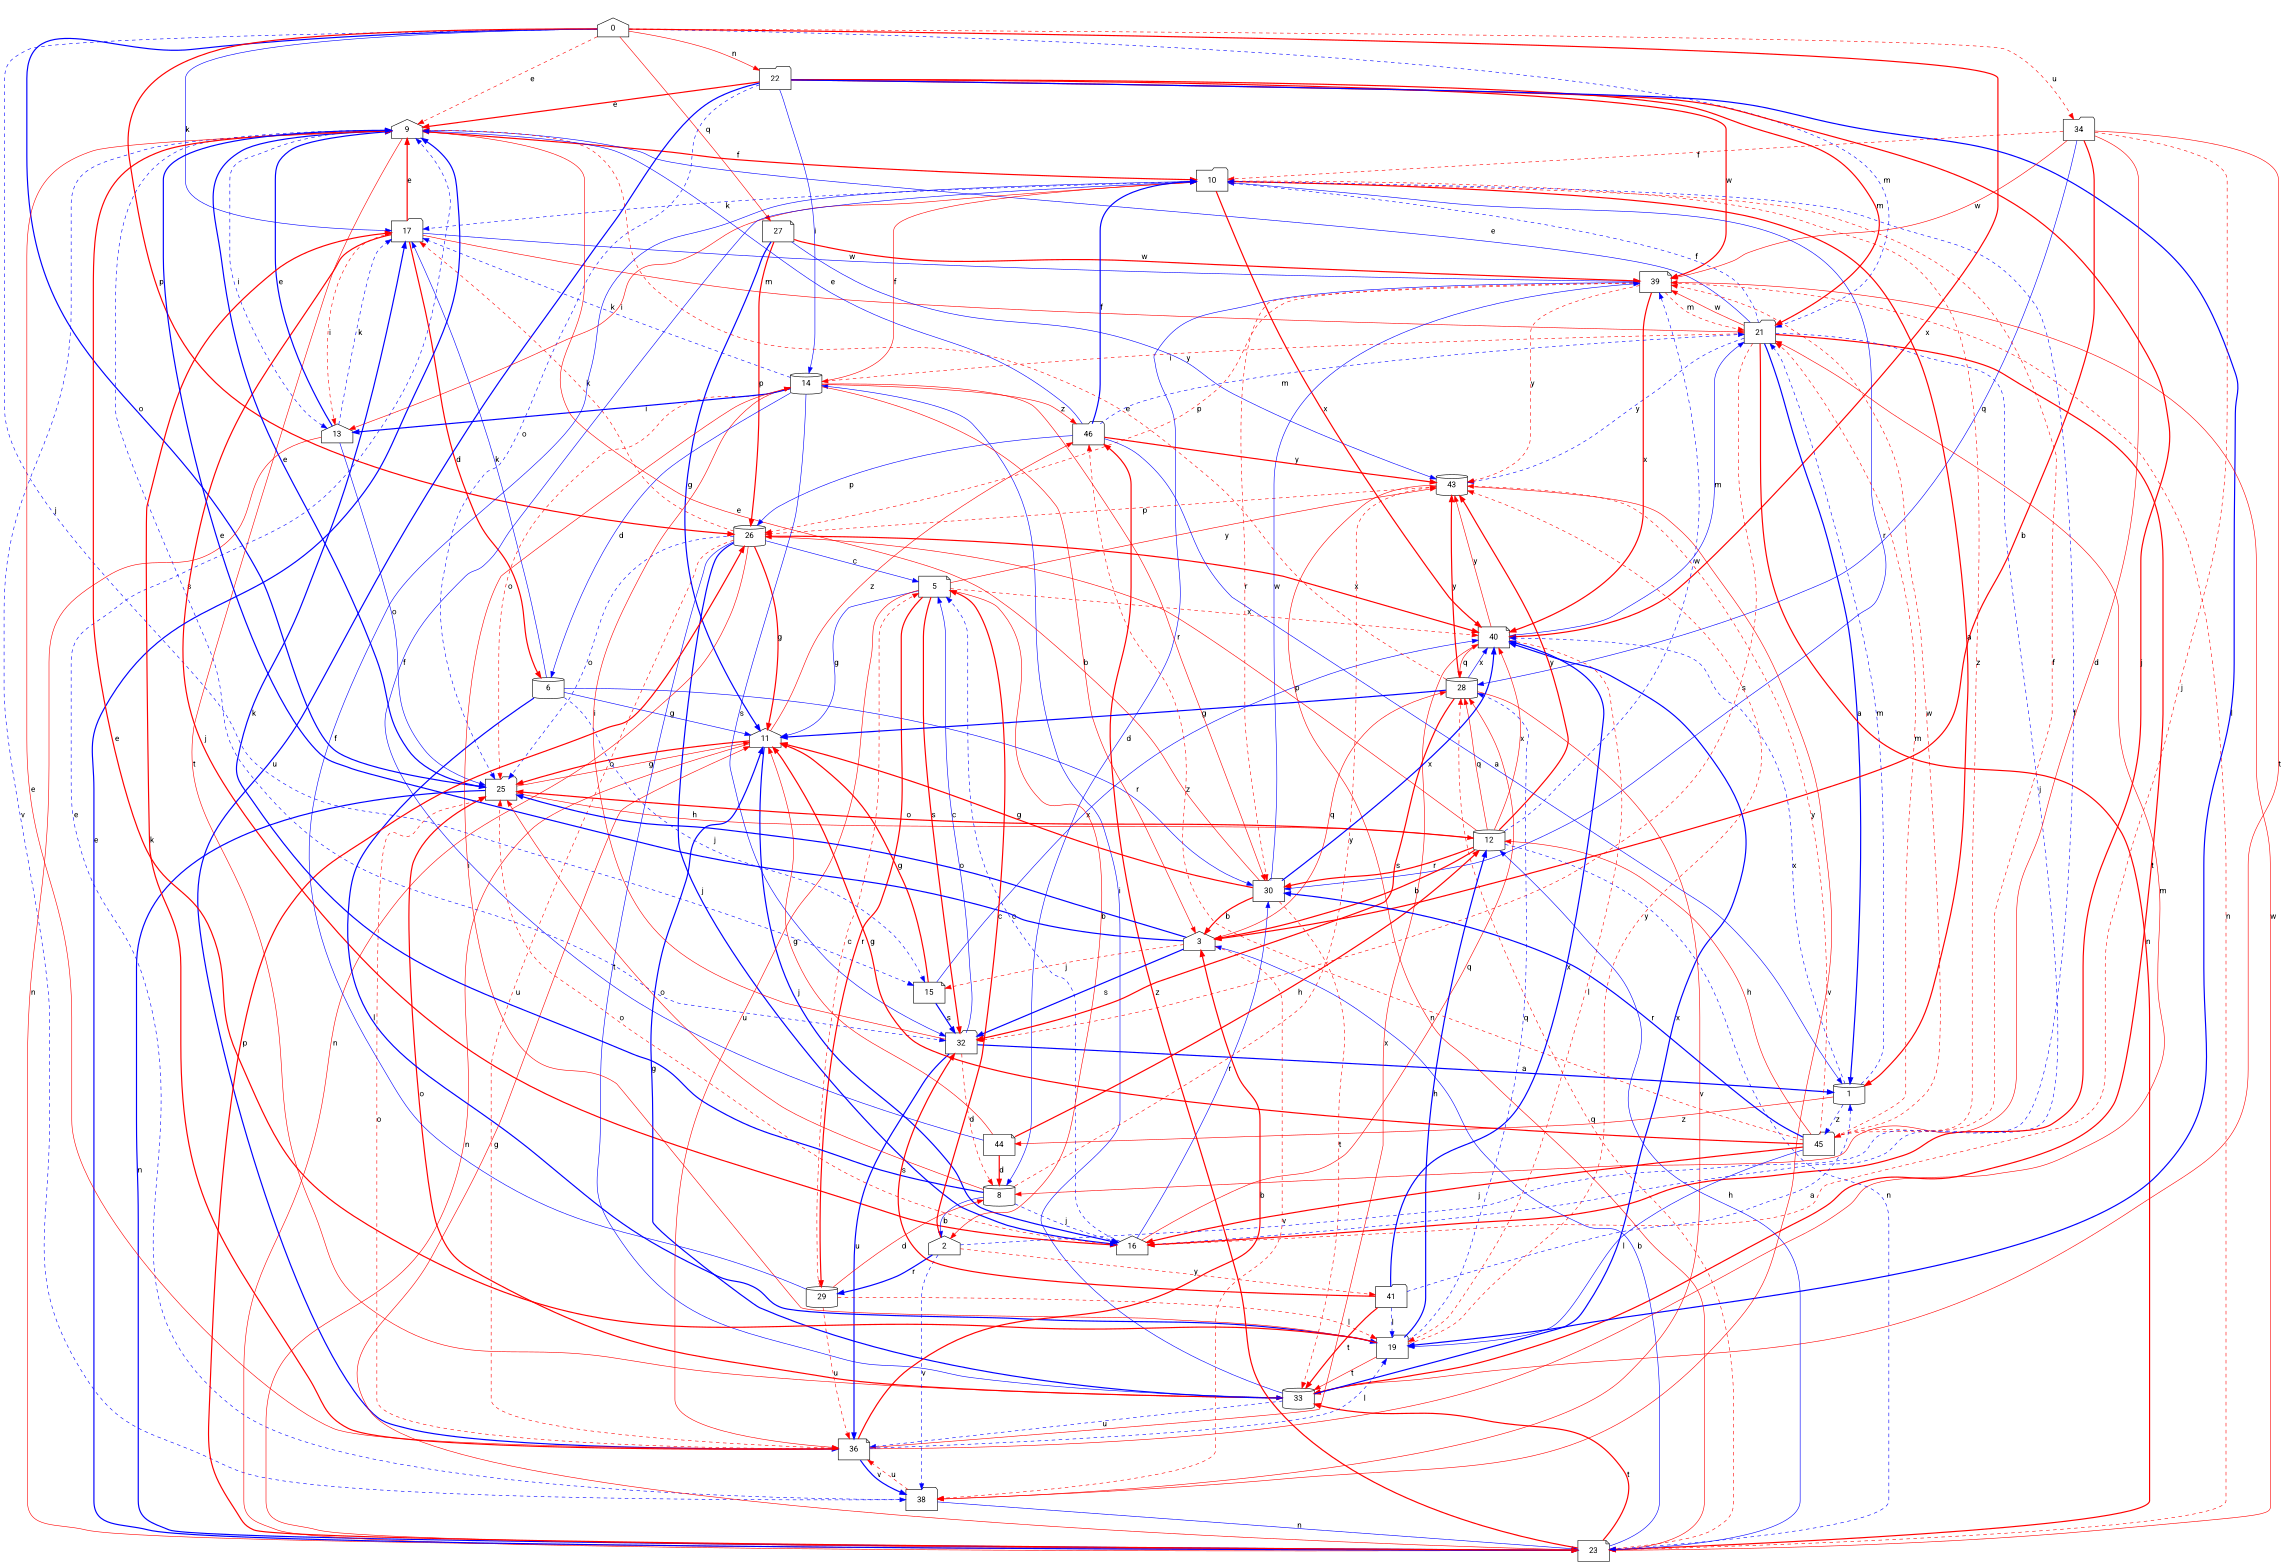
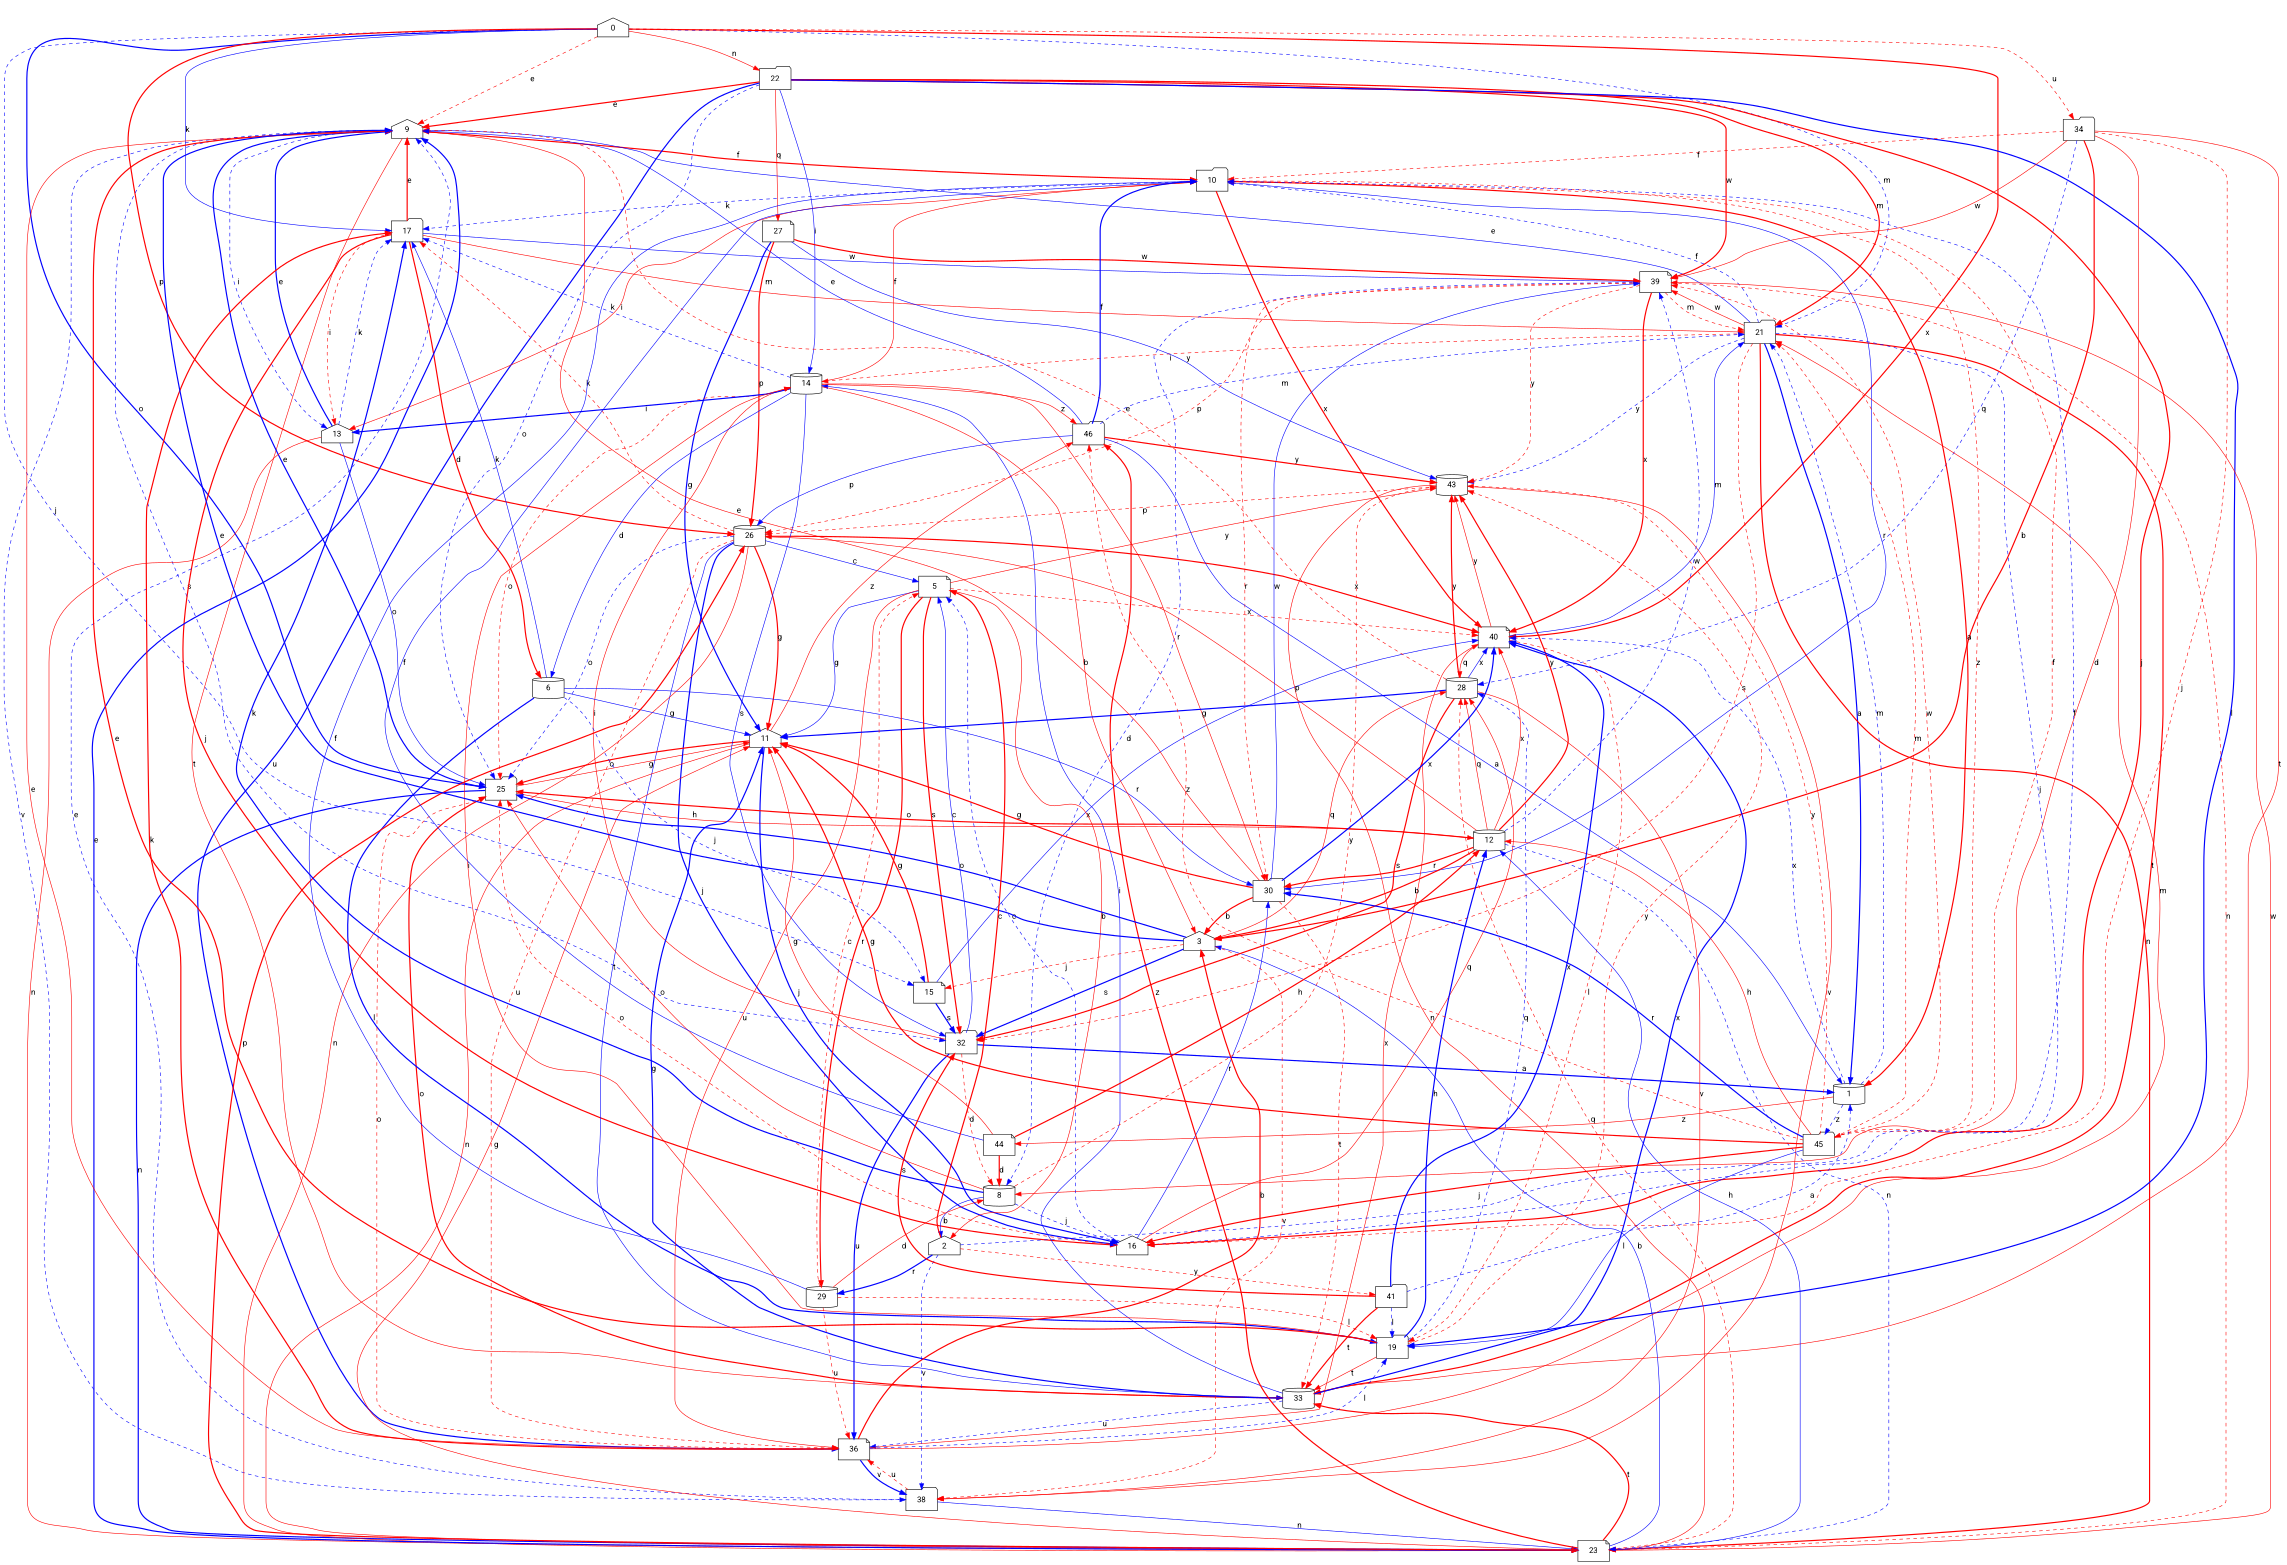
(694, 126) -> (777, 152)
(1875, 548) -> (1875, 548)
(1179, 567) -> (1179, 567)
